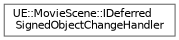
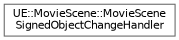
(90, 20) -> (90, 20)
